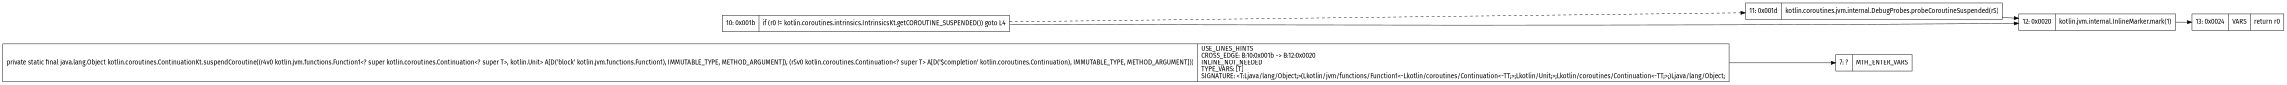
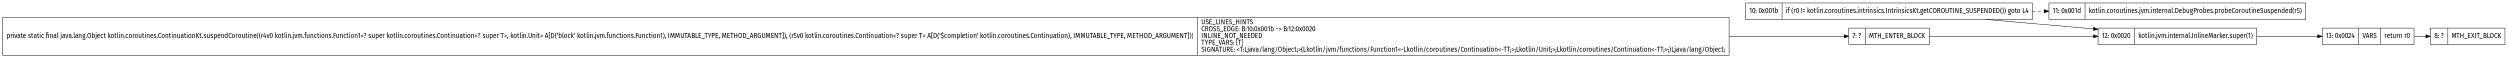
(2008, 18) -> (2011, 36)
(2115, 22) -> (2196, 36)
none -> (2468, 36)
(1882, 63) -> (1897, 36)
